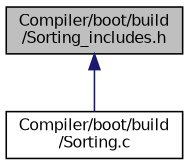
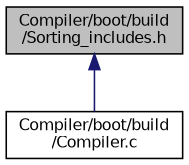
(94, 135) -> (94, 135)
